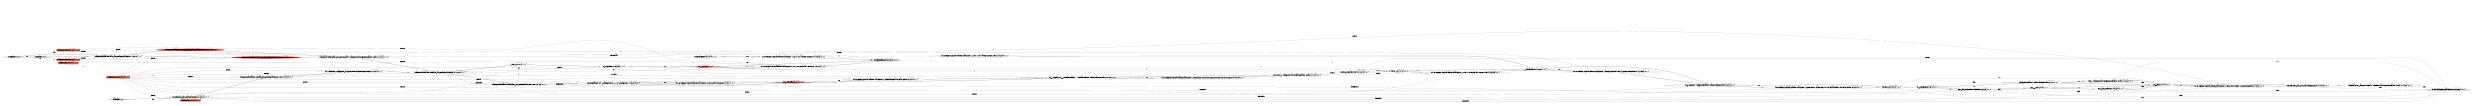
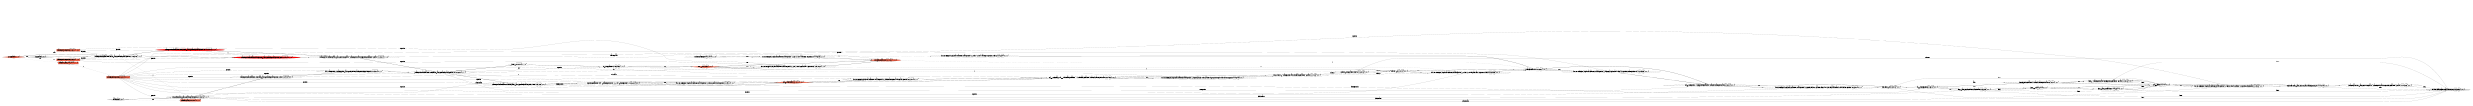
(14, 57) -> (14, 57)
(886, 60) -> (886, 60)
